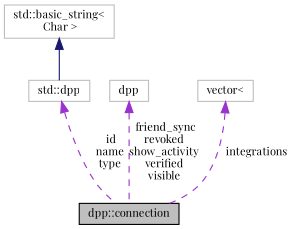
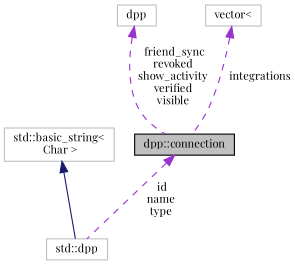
(84, 162) -> (127, 201)
